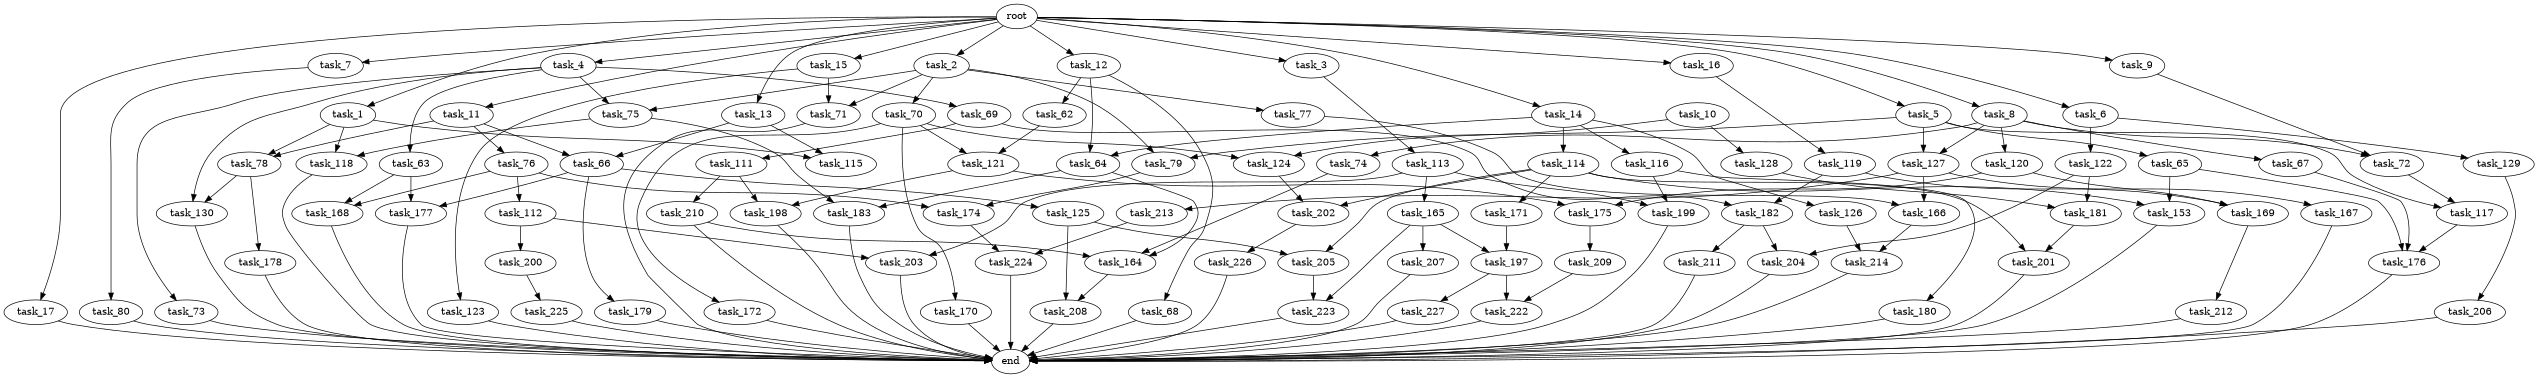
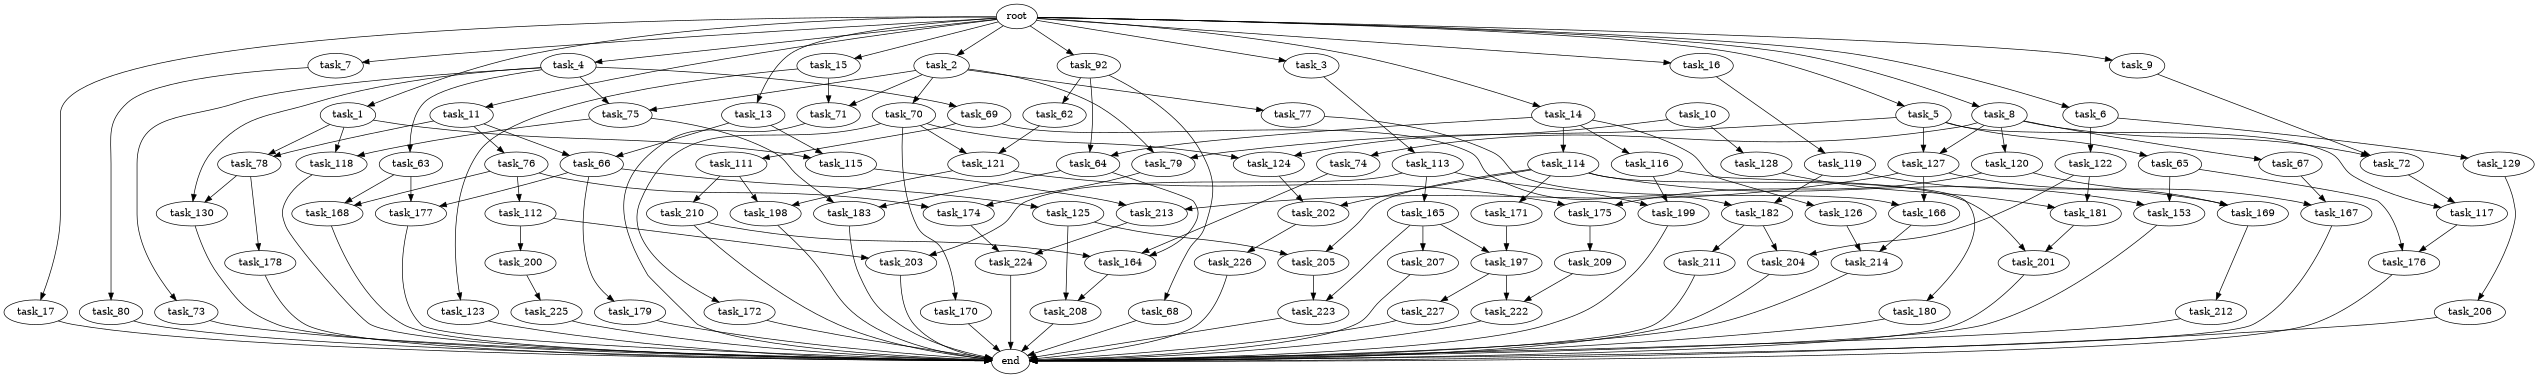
(1089, 66) -> (1089, 66)
none -> (1009, 186)
(2370, 189) -> (2307, 182)
